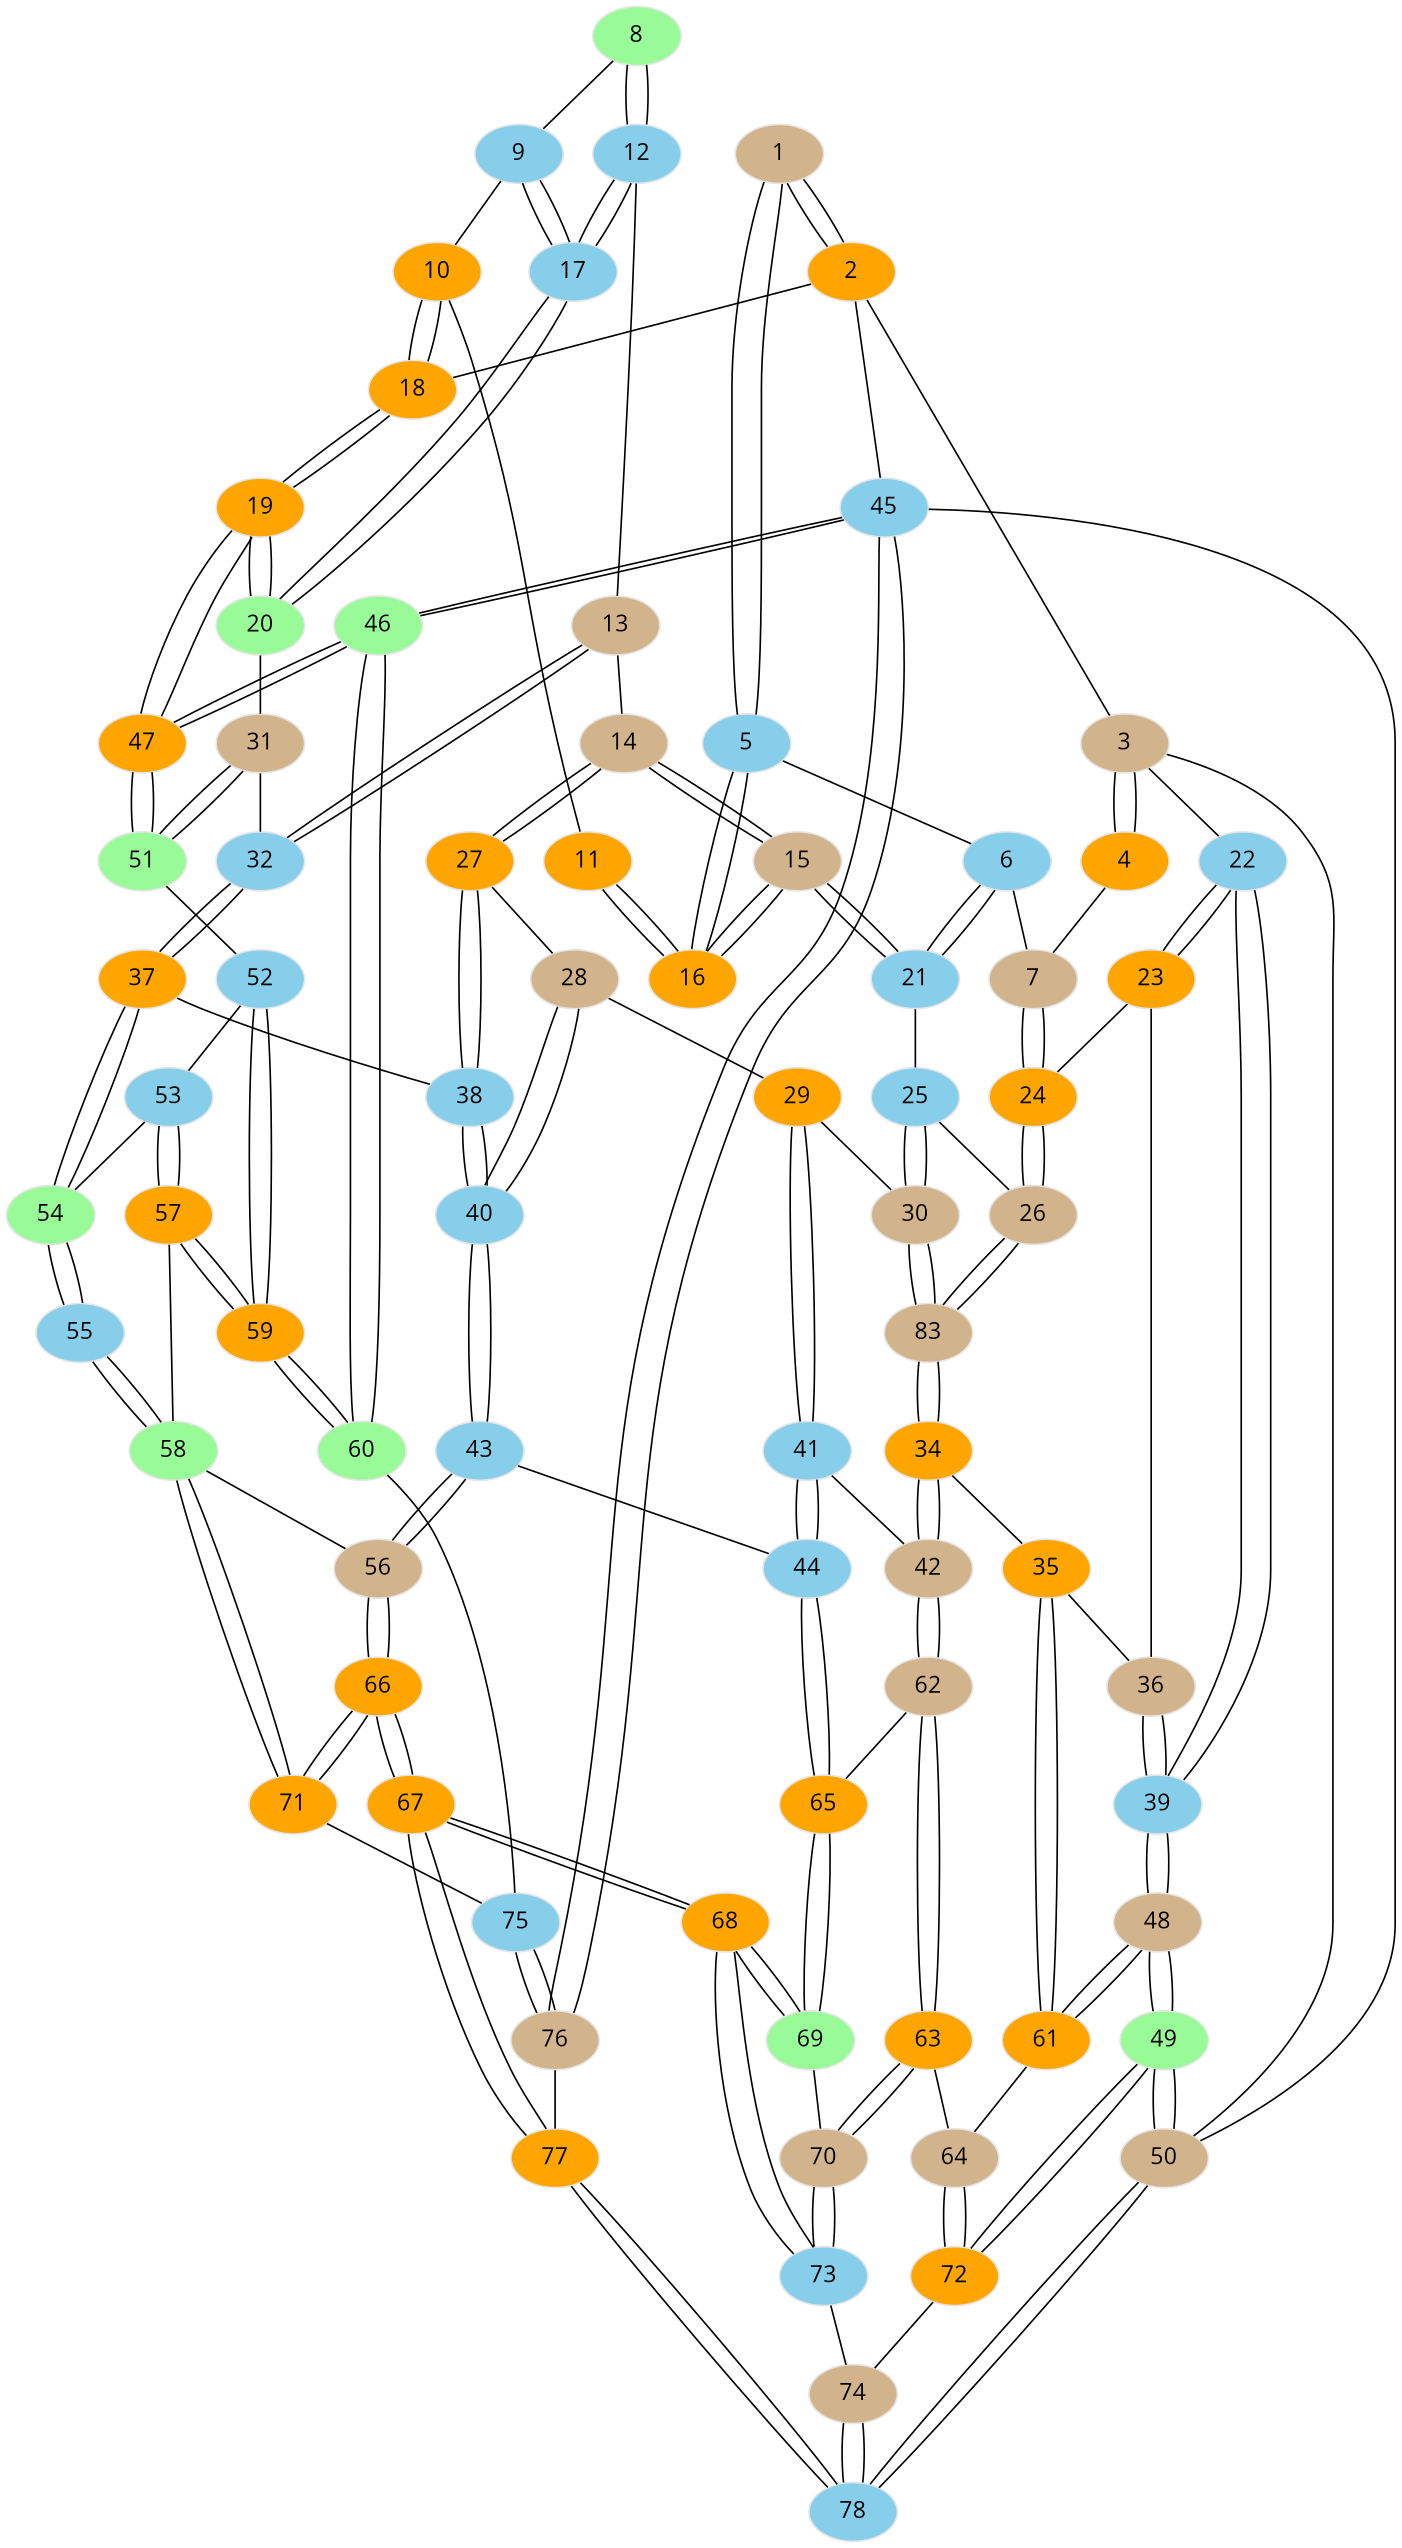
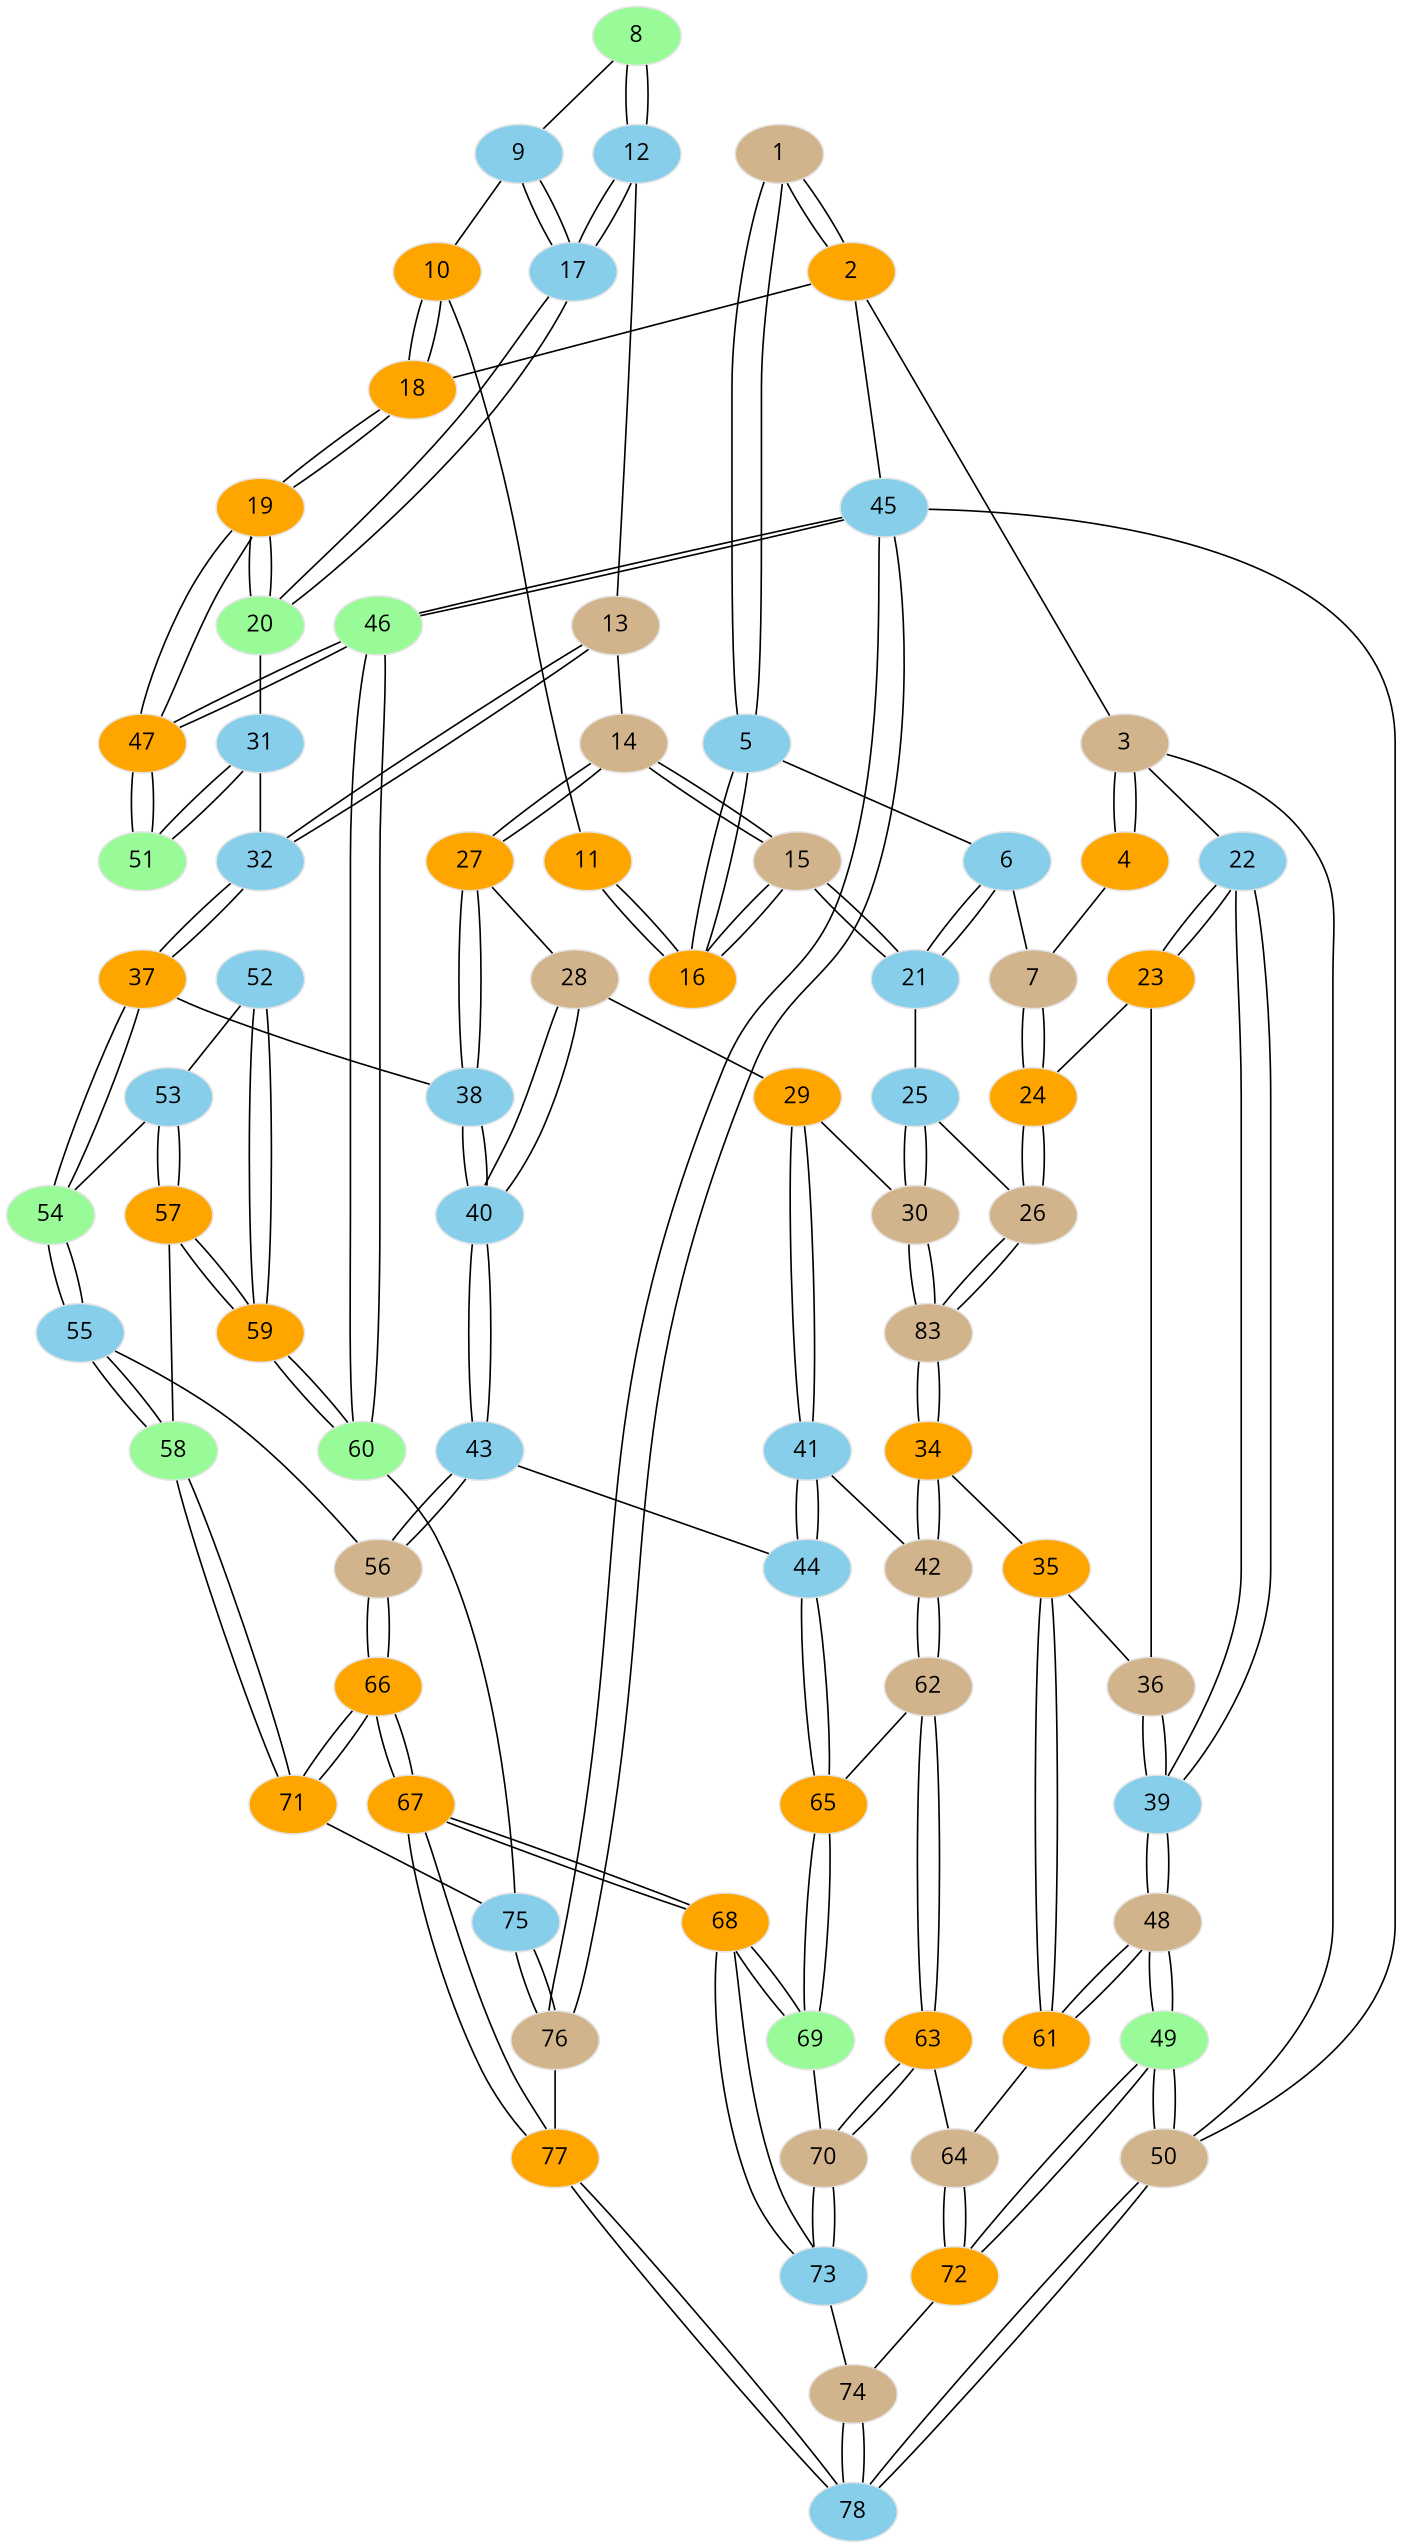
(260, 743) -> (260, 743)
(187, 907) -> none
(276, 1510) -> (247, 1433)
